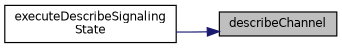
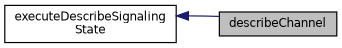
(192, 32) -> (204, 16)
